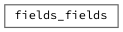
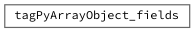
(61, 16) -> (97, 16)
